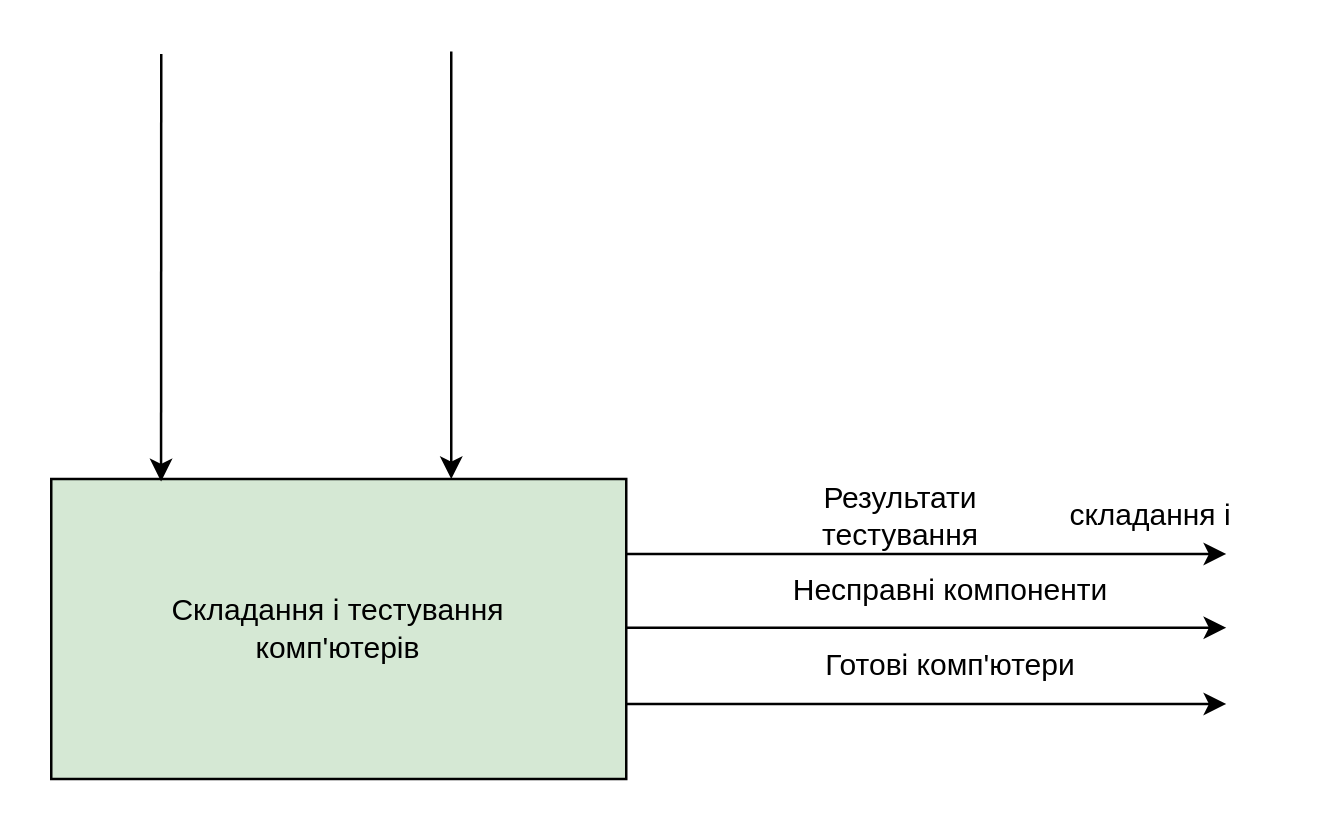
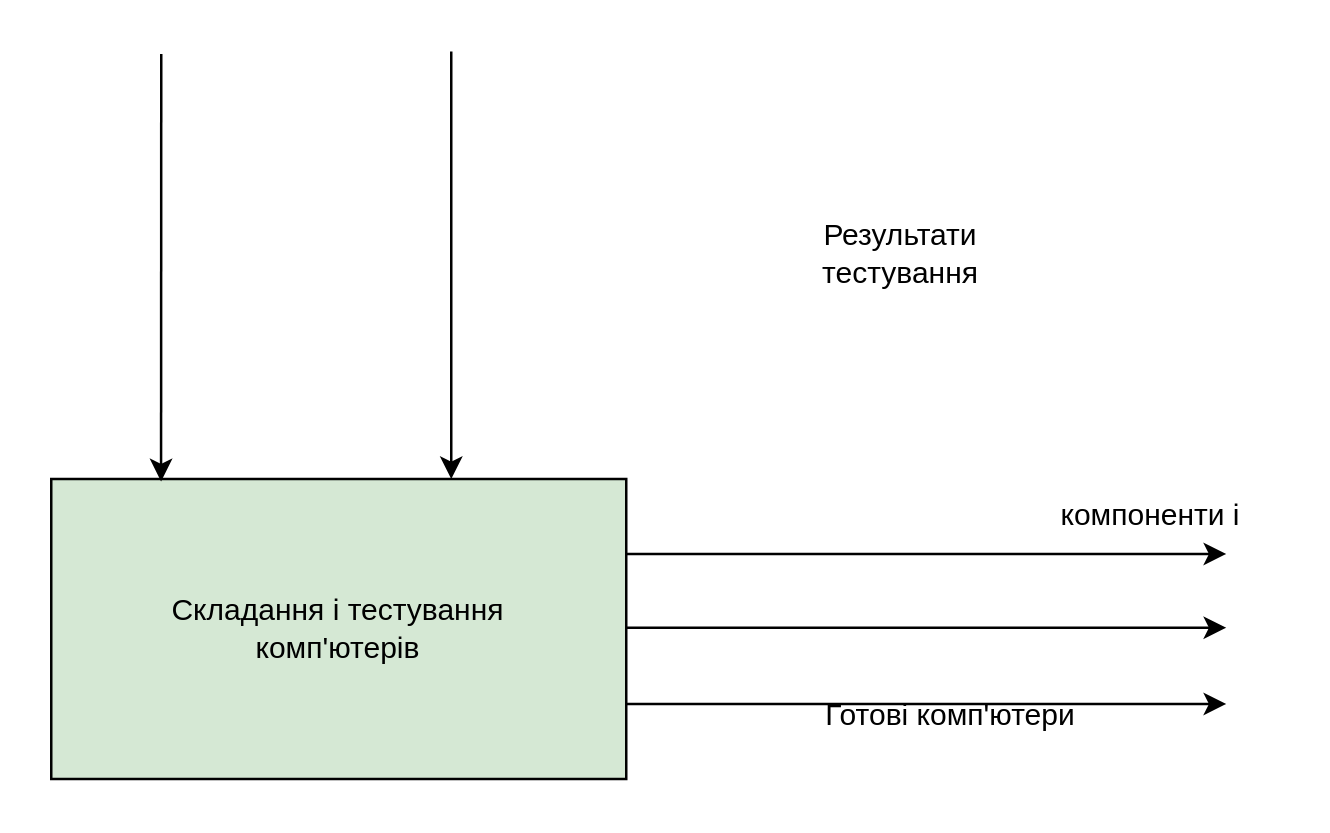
(901, 516) -> (901, 254)
(1151, 516) -> (1151, 516)
(951, 591) -> none
(951, 666) -> (951, 716)
